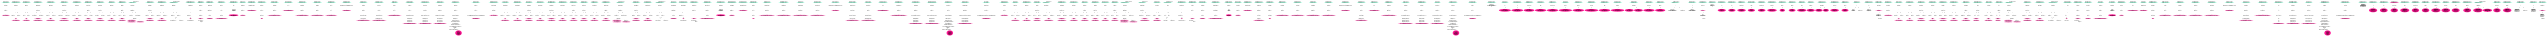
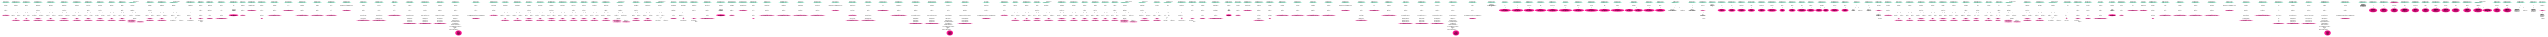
(852, 15) -> (852, 15)
